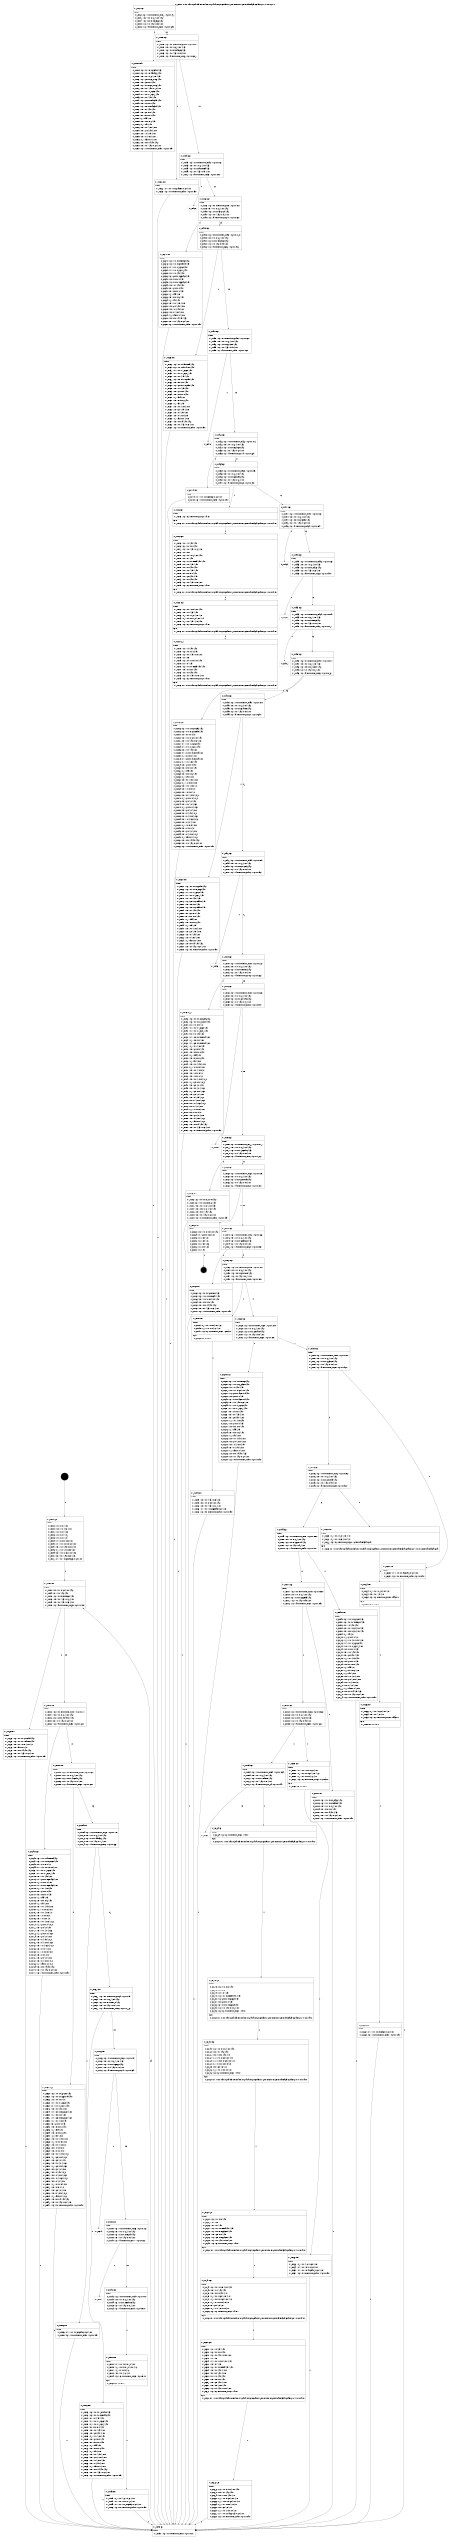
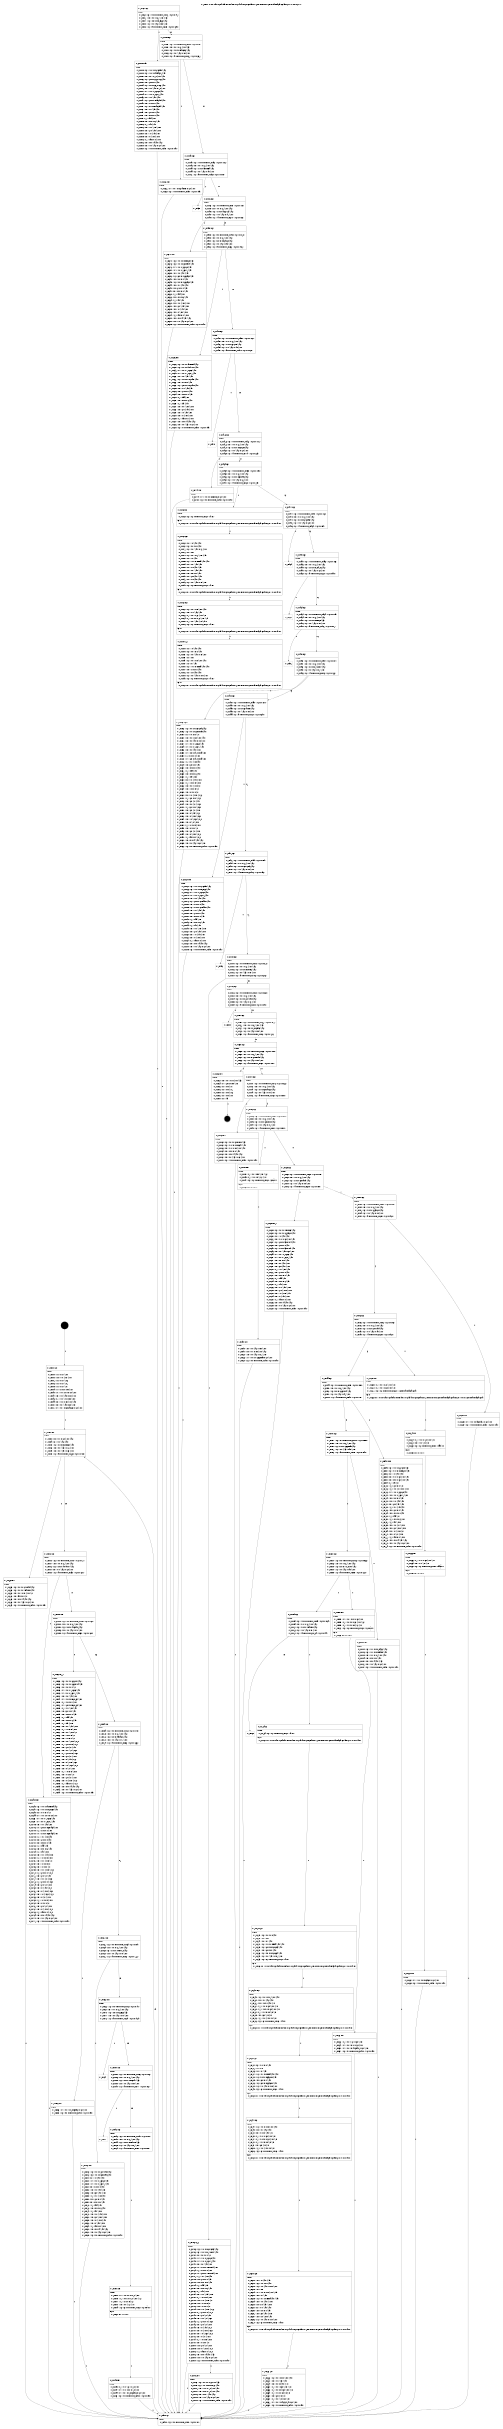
(215, 1173) -> (210, 2368)
(54, 2409) -> none
